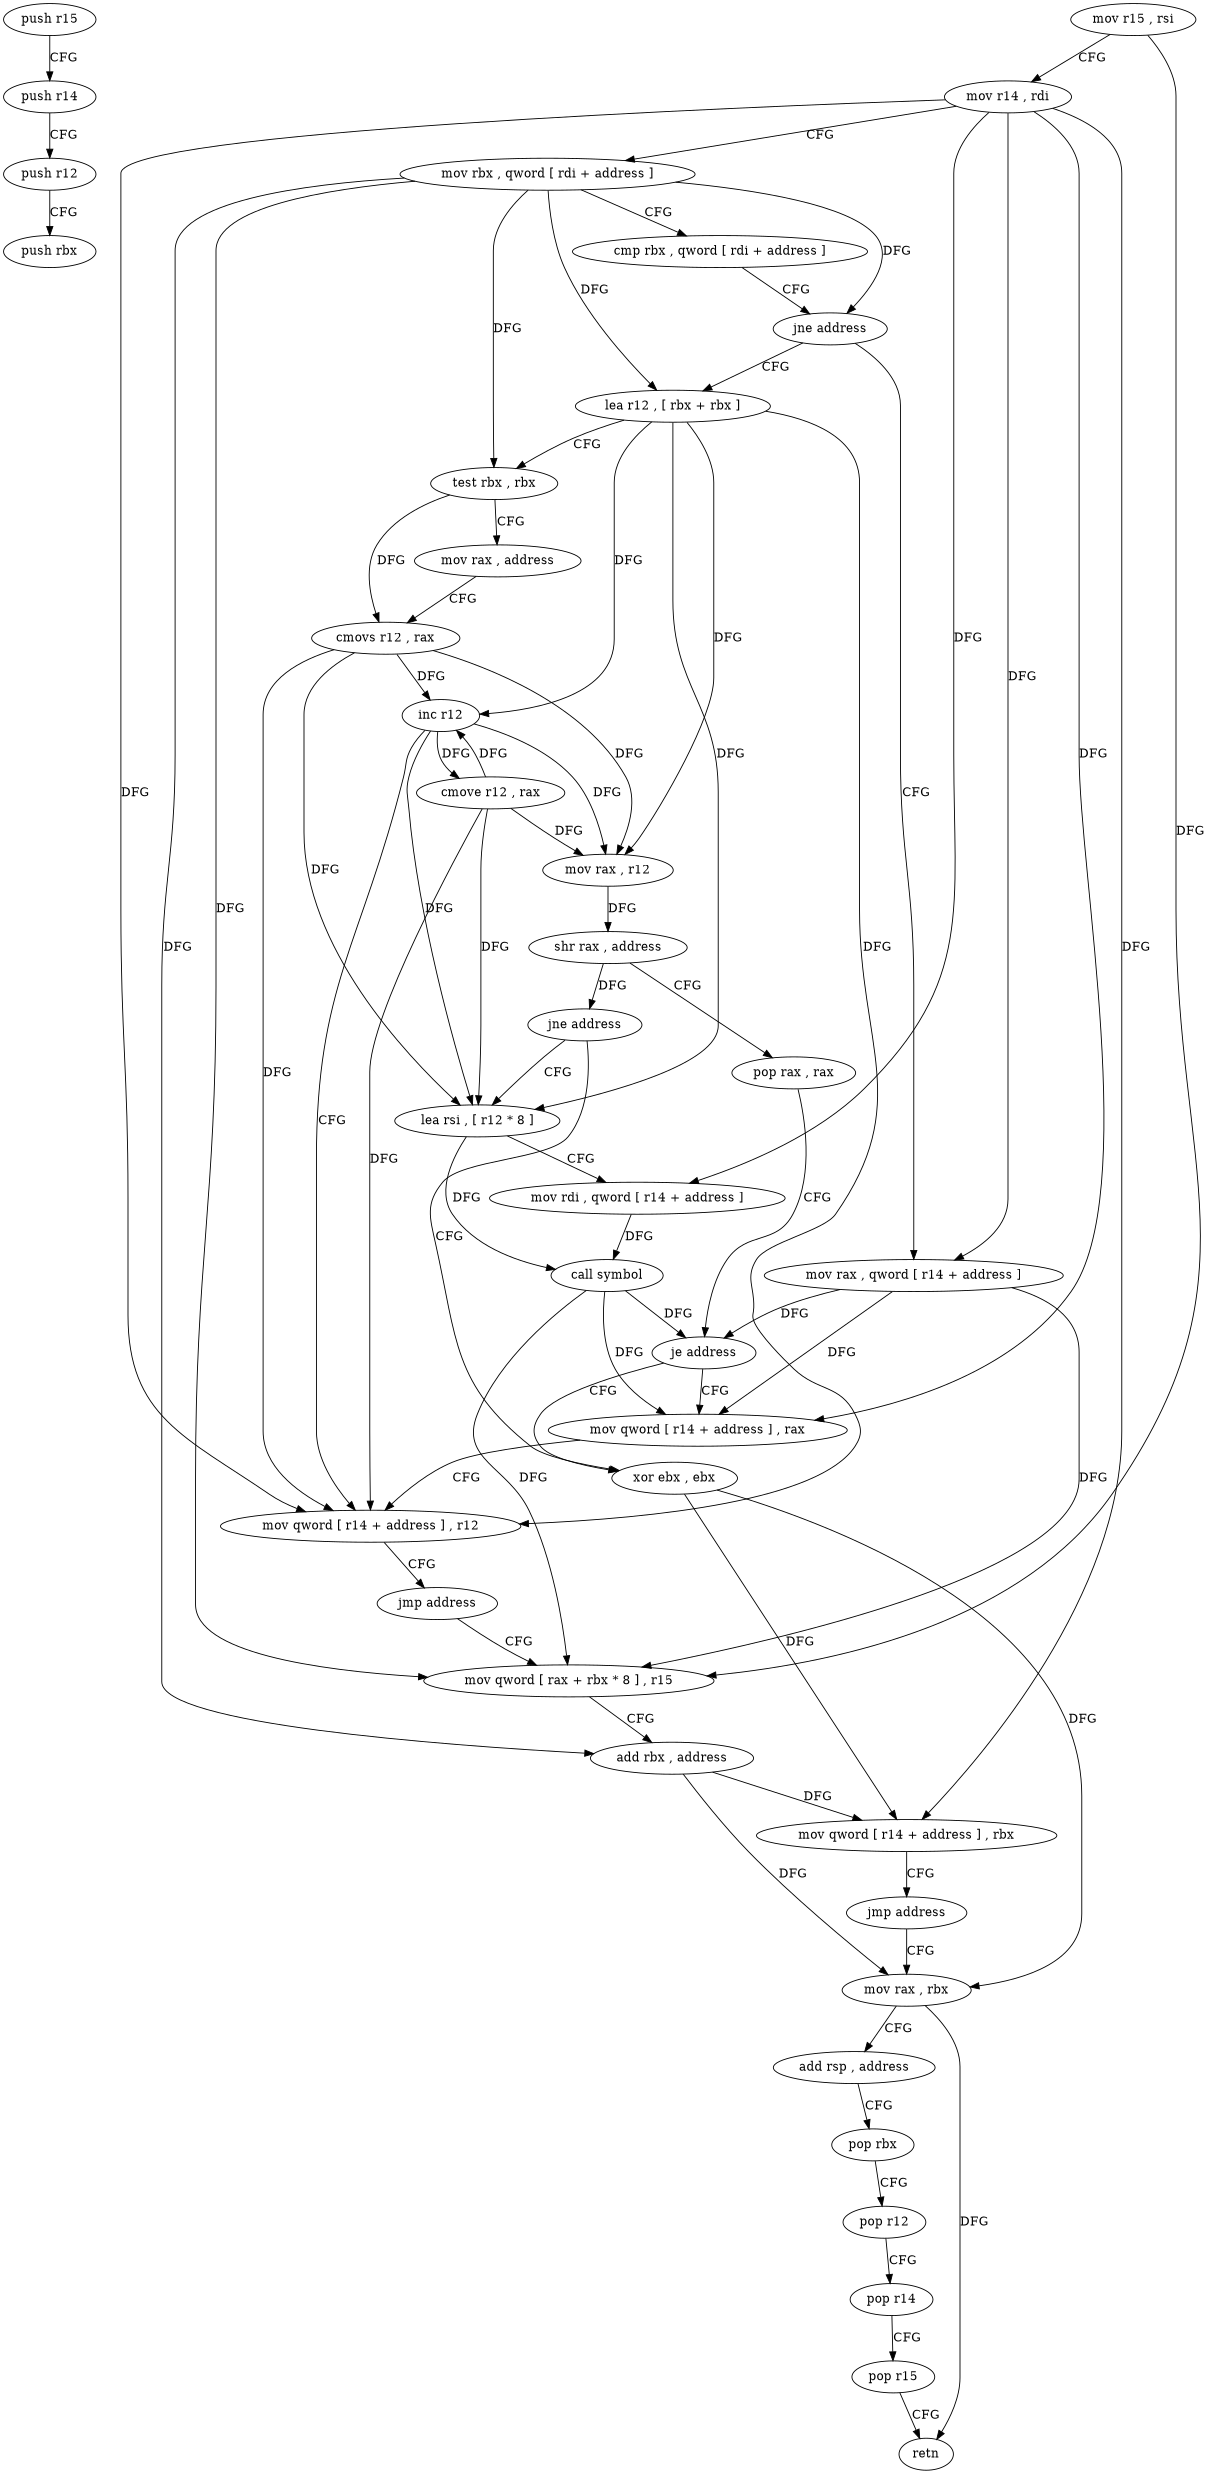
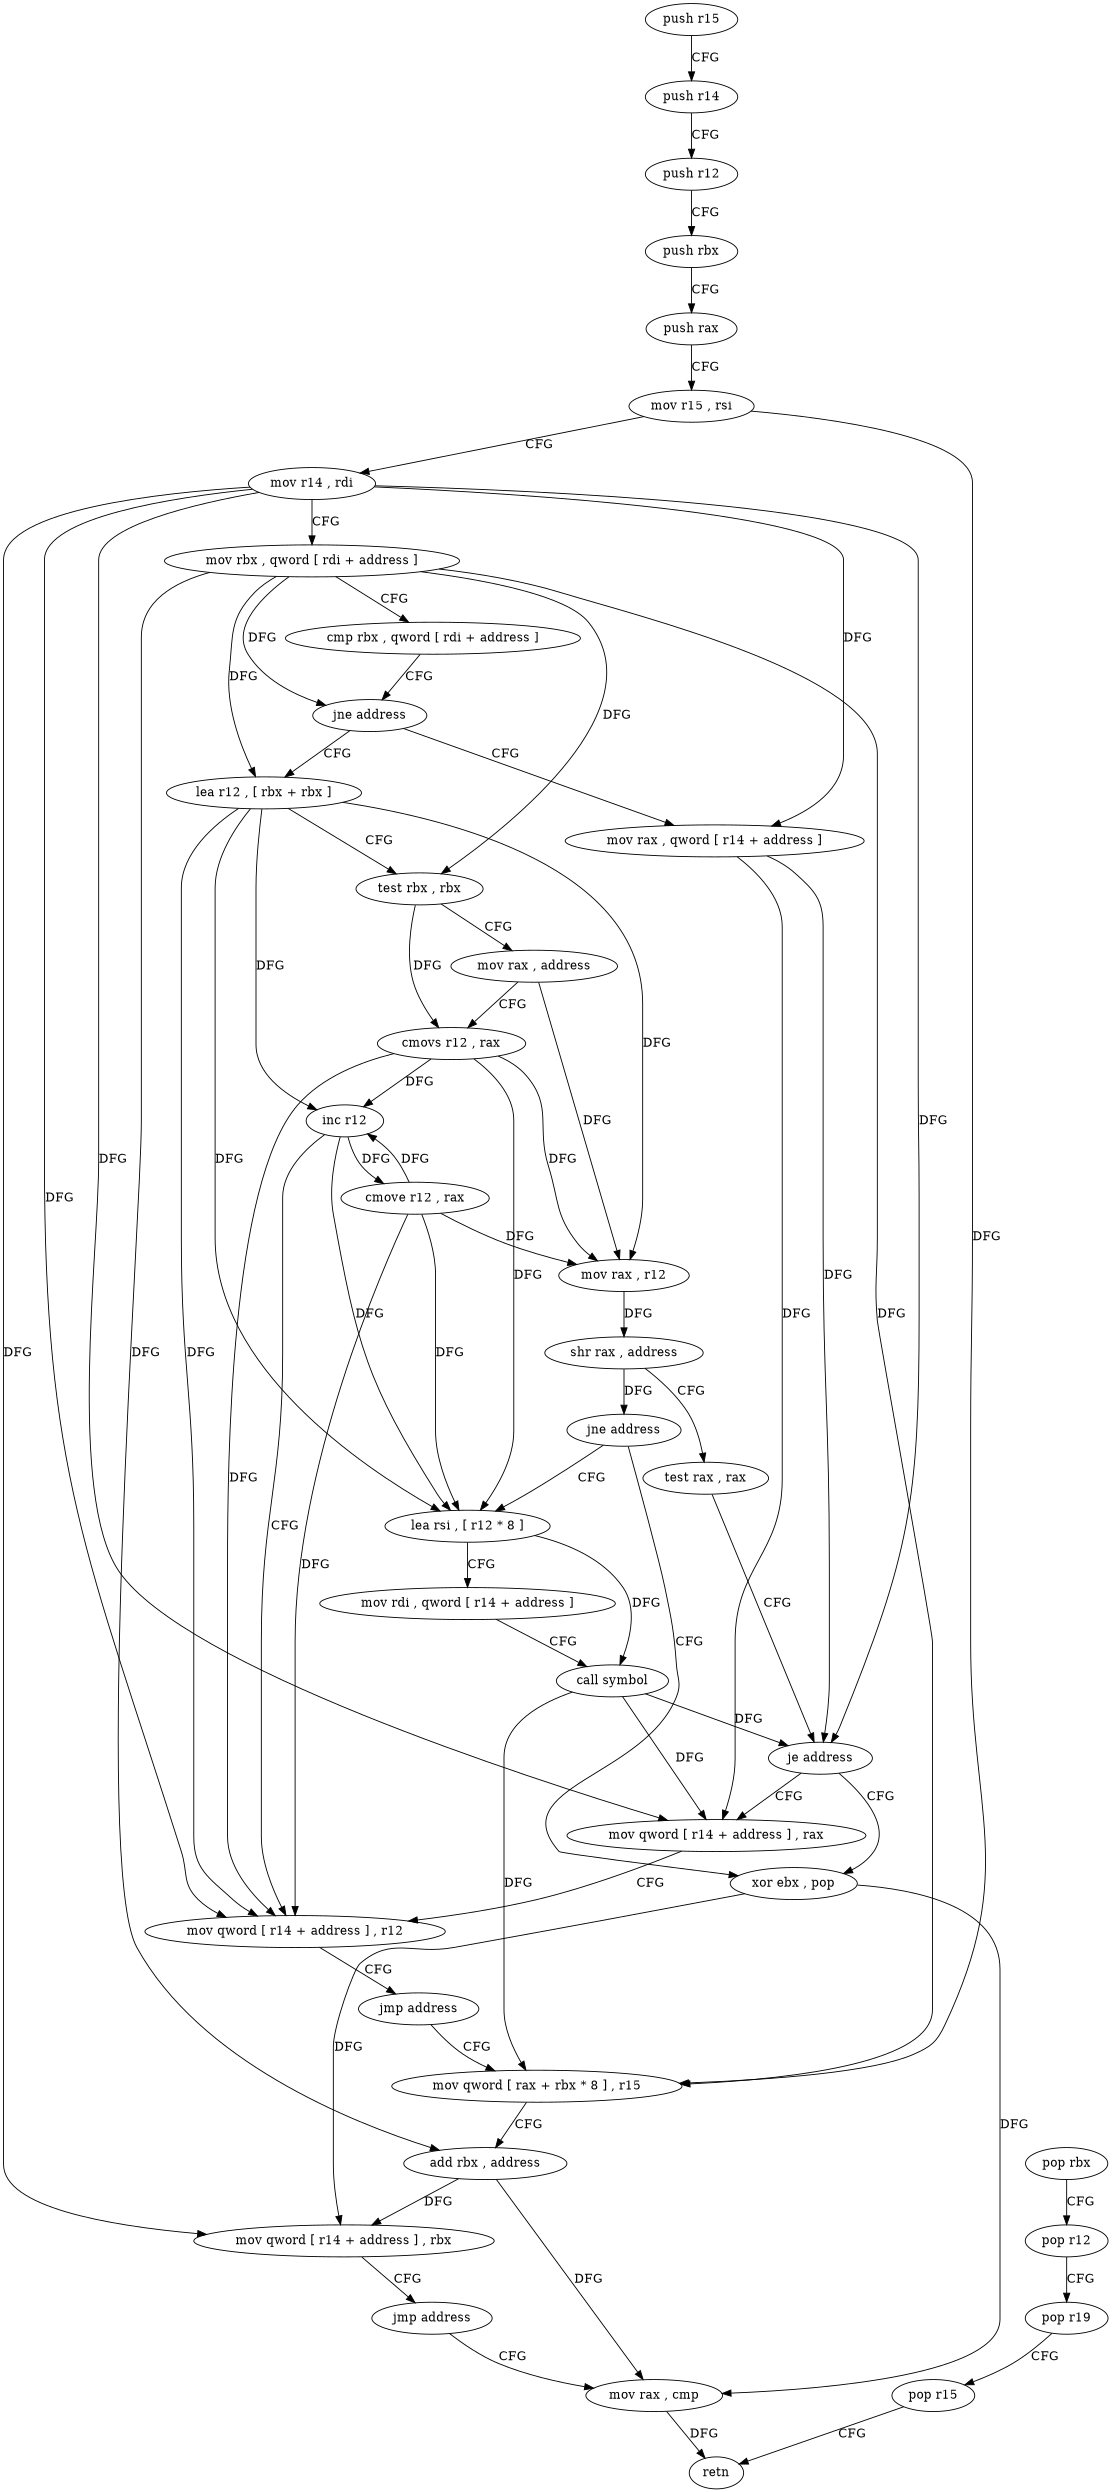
none -> (692, 329)
(954, 703) -> (918, 876)
(559, 764) -> (578, 1116)
(794, 1073) -> (706, 1478)
(640, 1237) -> (564, 1642)
(675, 1478) -> (794, 1884)
(991, 1565) -> none
(907, 1990) -> (654, 2396)
(854, 2068) -> none
(892, 2300) -> (1067, 2318)
